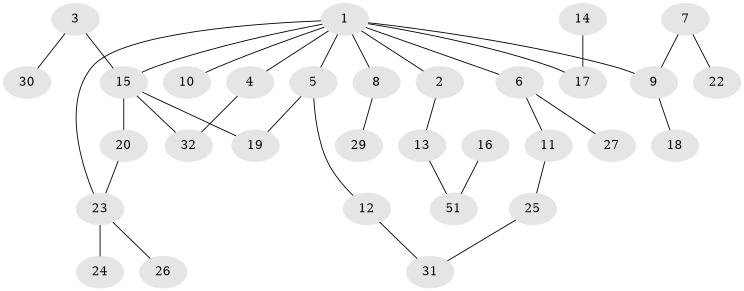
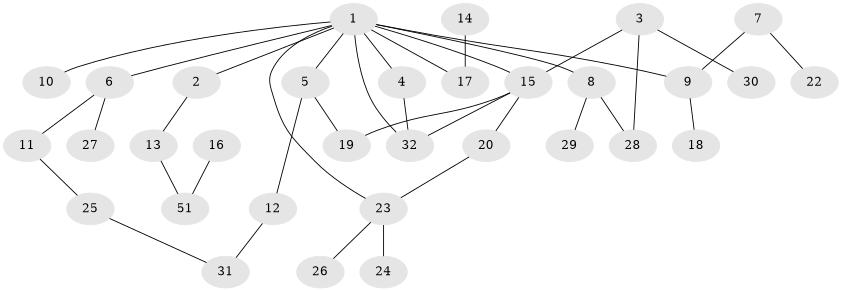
none -> (366, 88)
none -> (633, 146)
